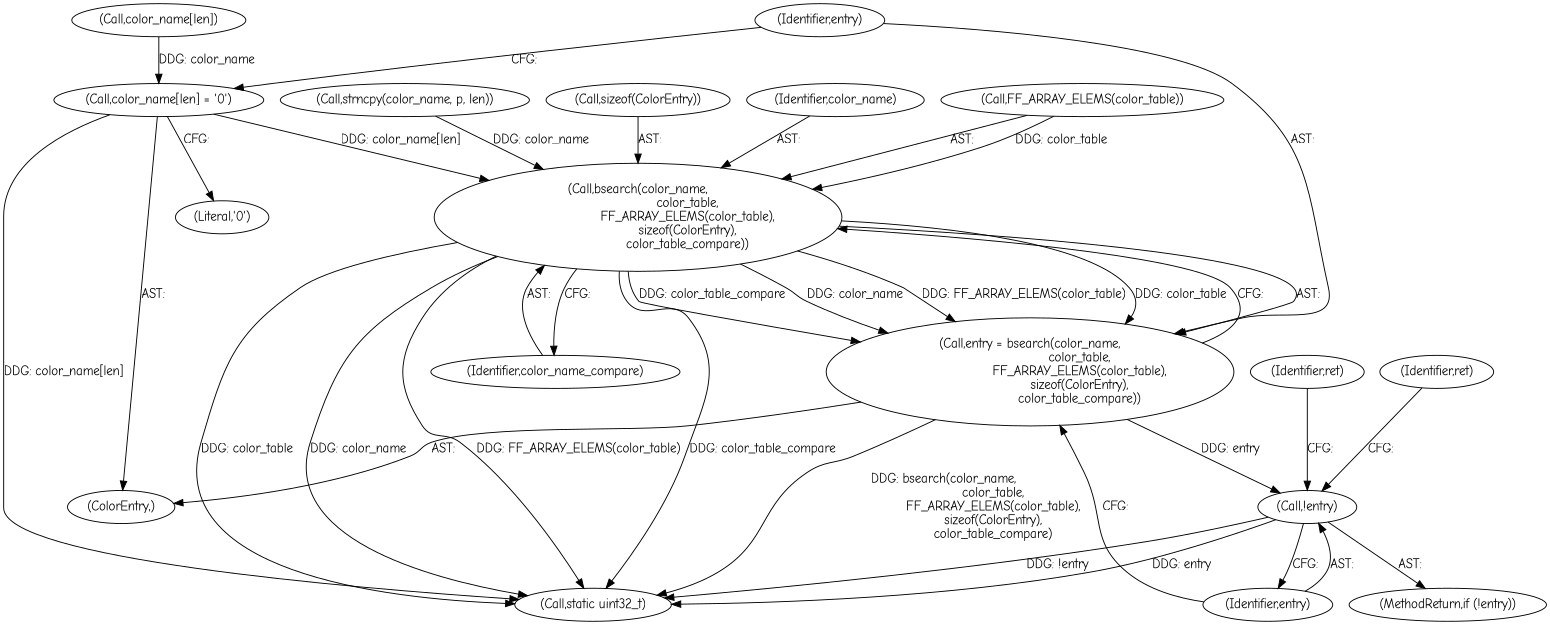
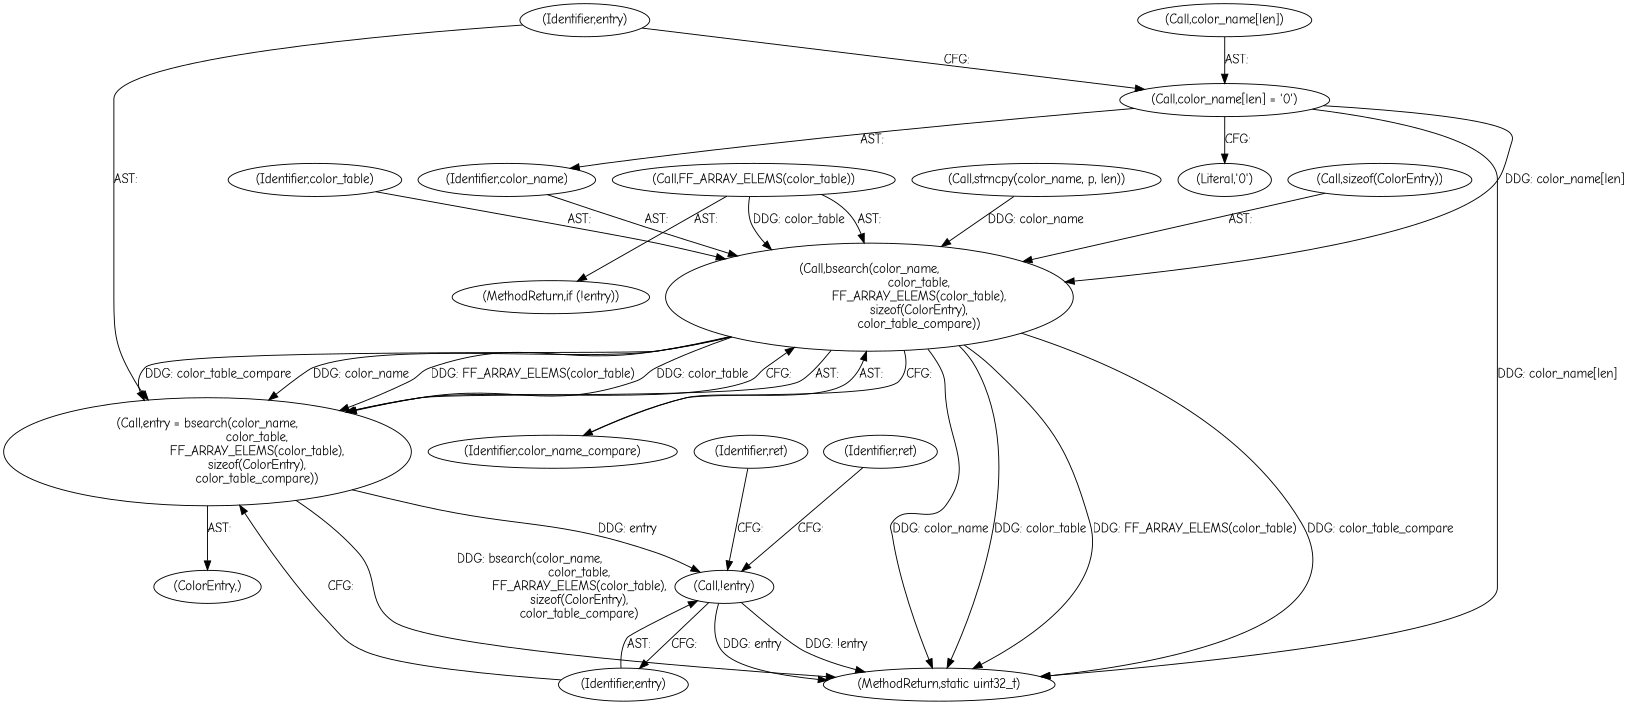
(207, 60) -> (1239, 60)
none -> (315, 180)
(140, 299) -> (856, 134)
(1373, 553) -> (656, 236)
(593, 605) -> (939, 685)
